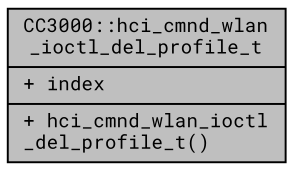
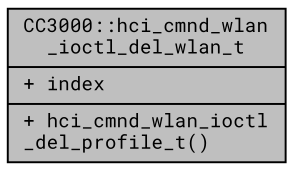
(147, 48) -> (147, 48)
